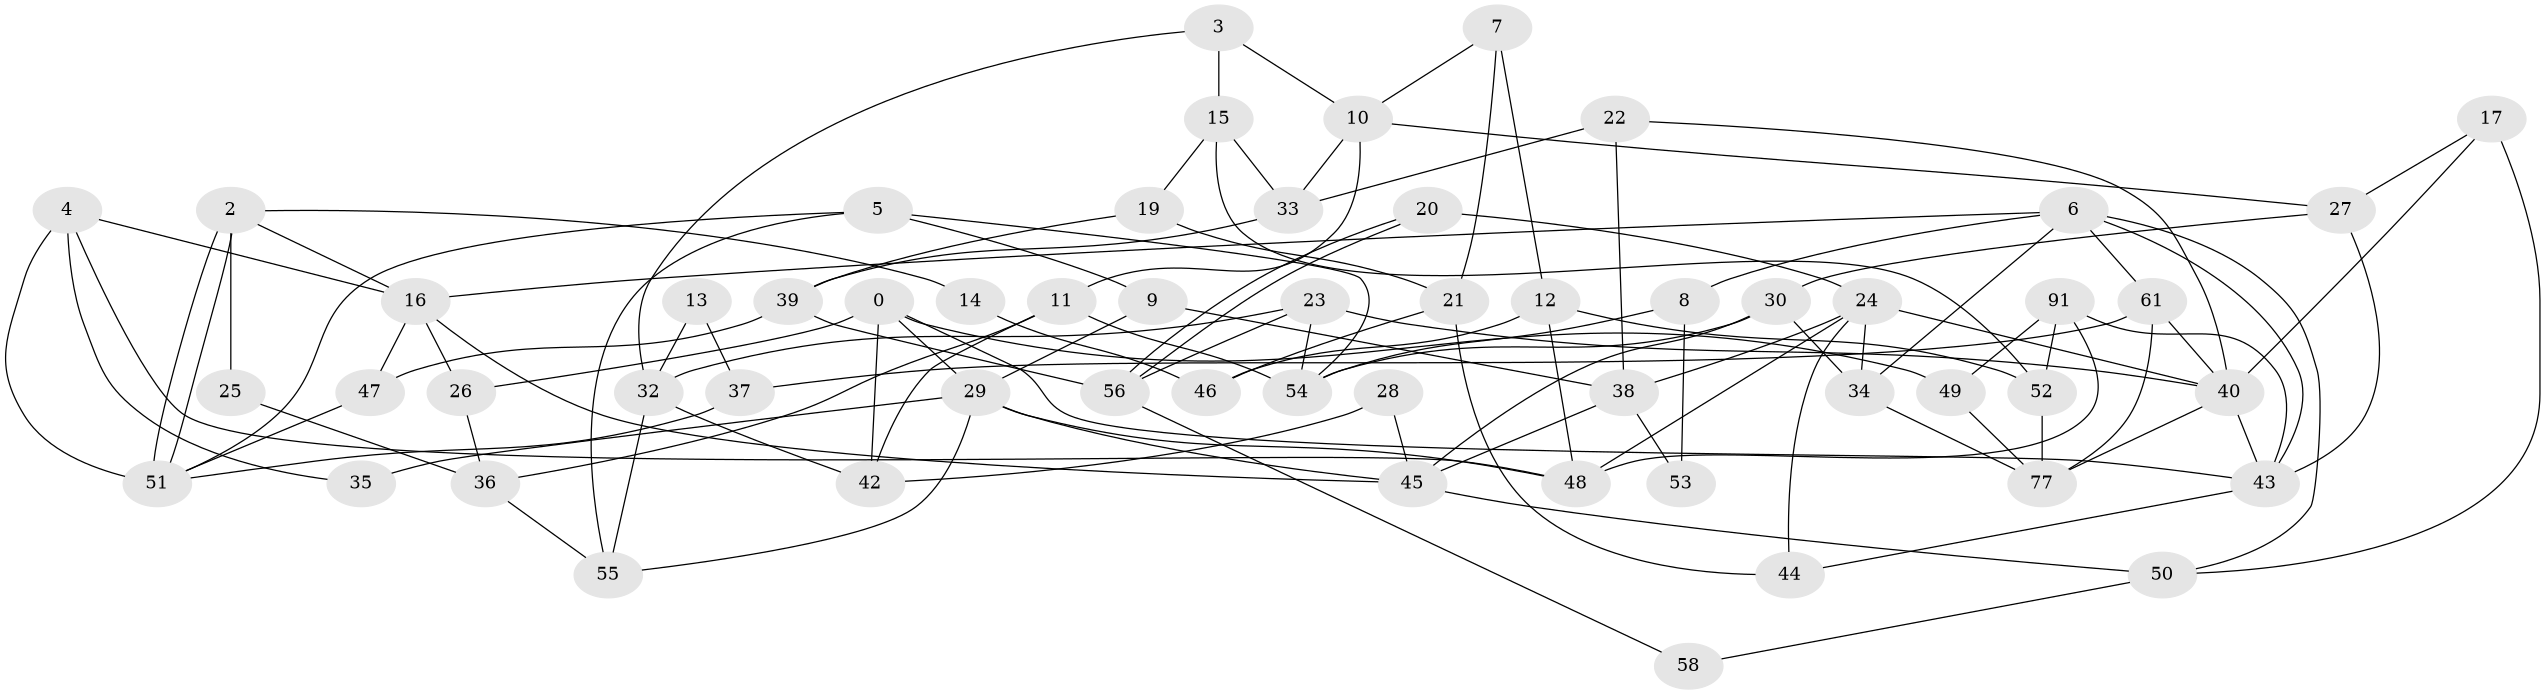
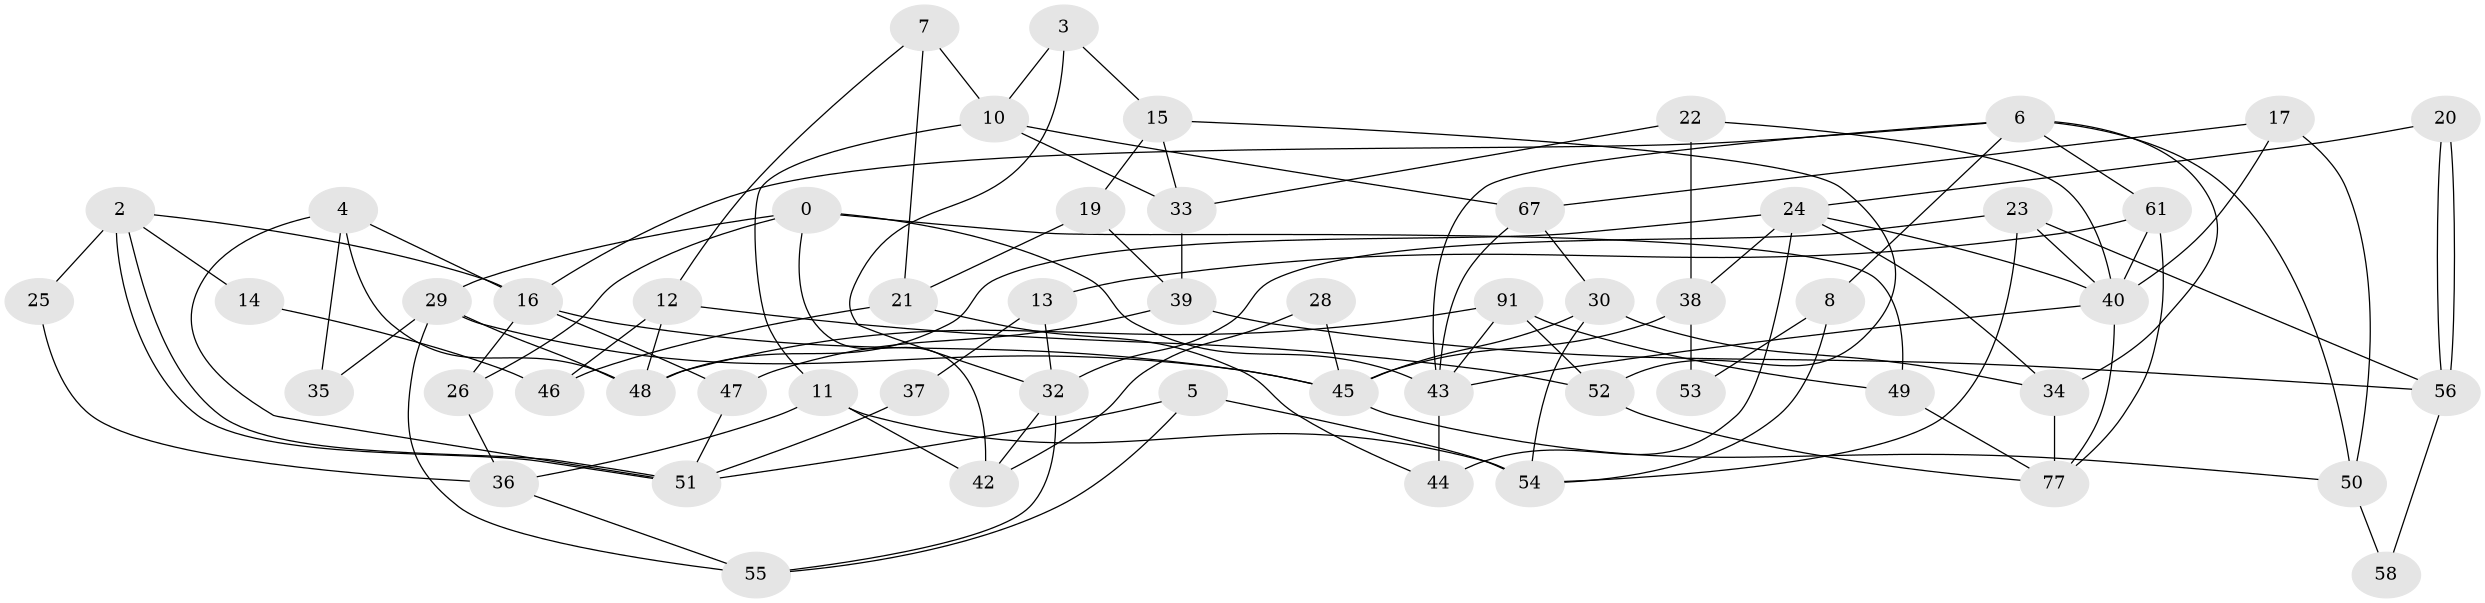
(2341, 210) -> (1530, 210)
(1153, 301) -> none
(1417, 363) -> (1600, 256)
